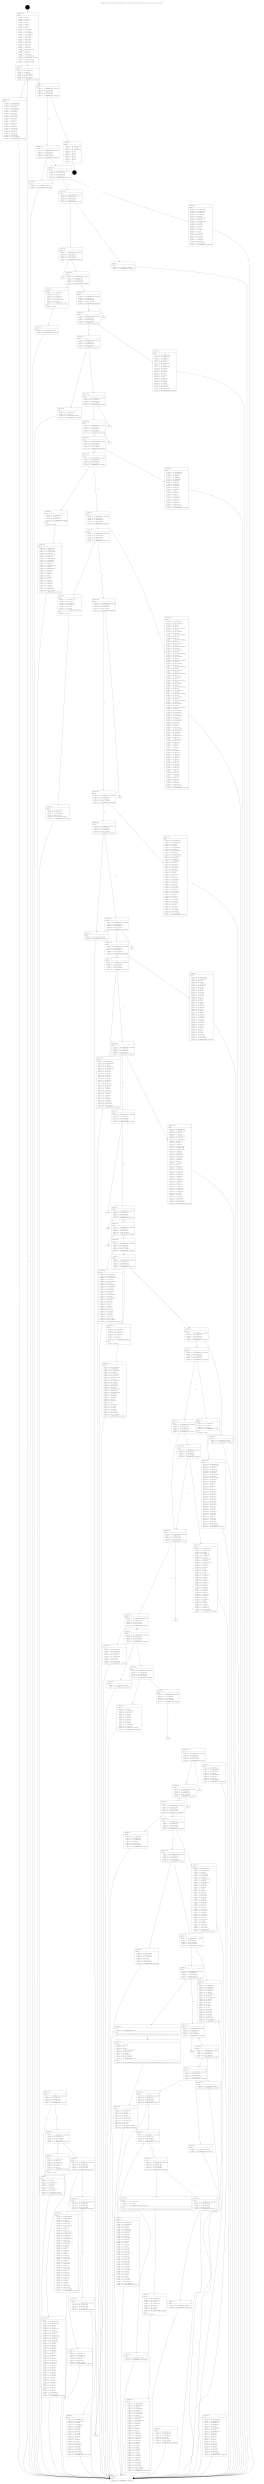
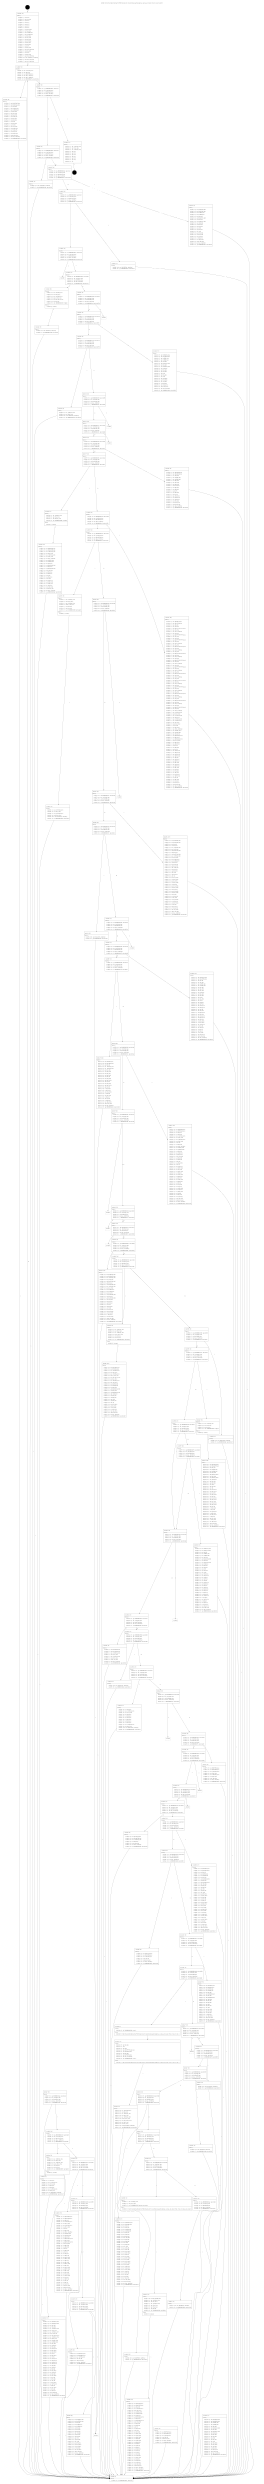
none -> (193, 1739)
